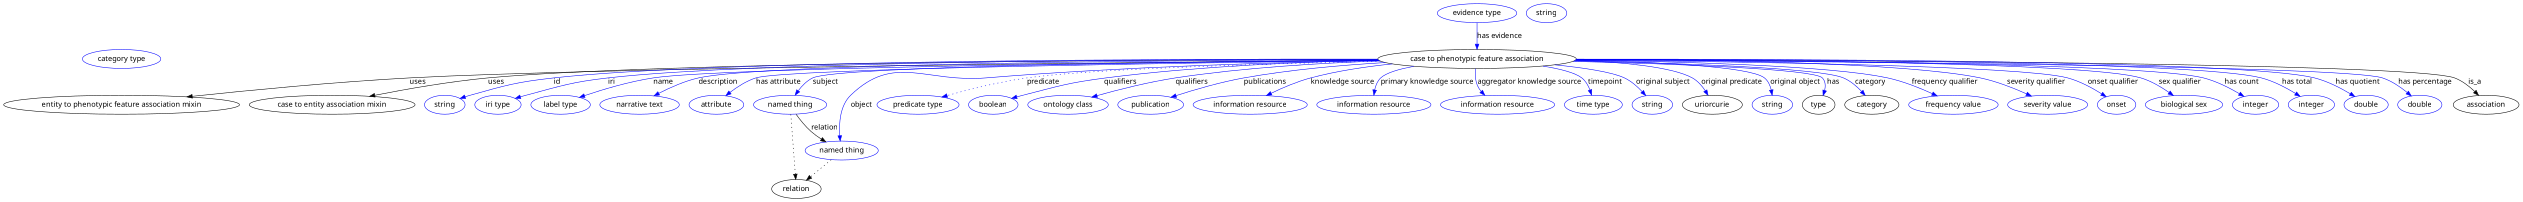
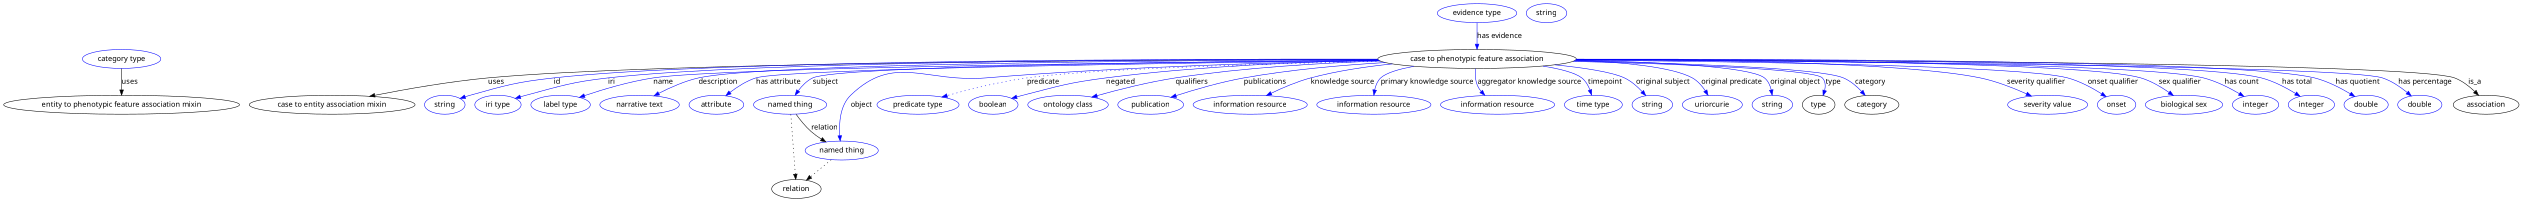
(488, 75) -> (122, 79)
(1120, 82) -> (1120, 82)
(1833, 82) -> (1833, 82)
(1712, 105) -> (1712, 105)
(1953, 105) -> none
